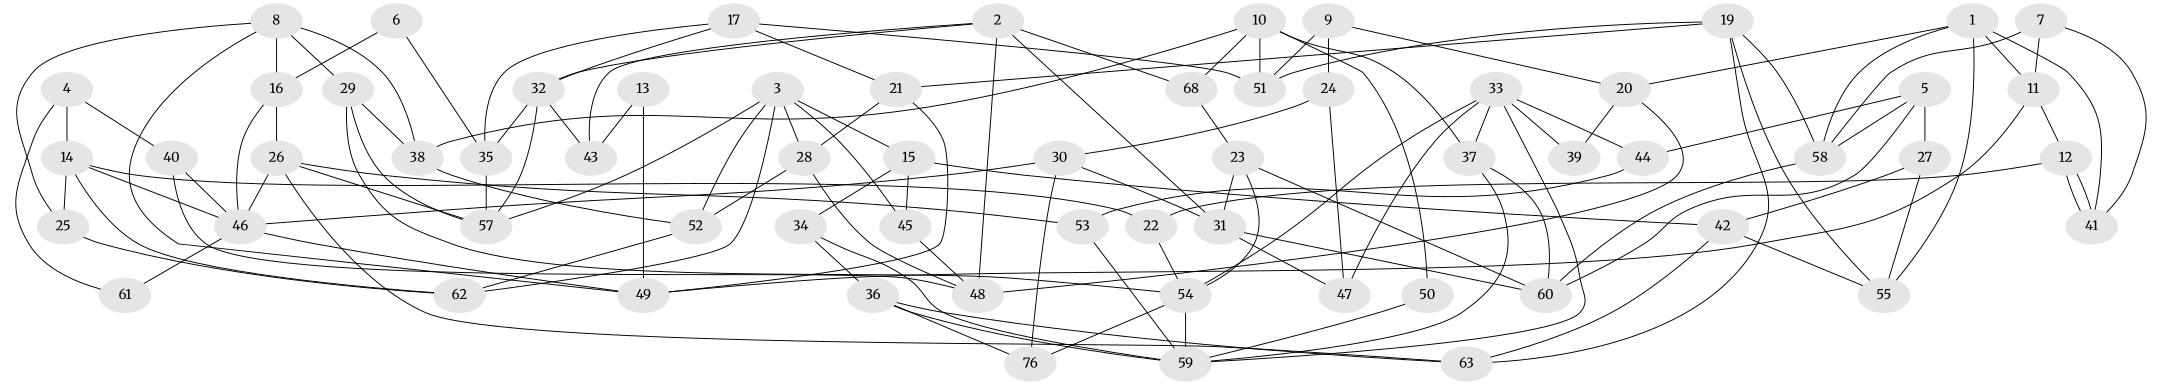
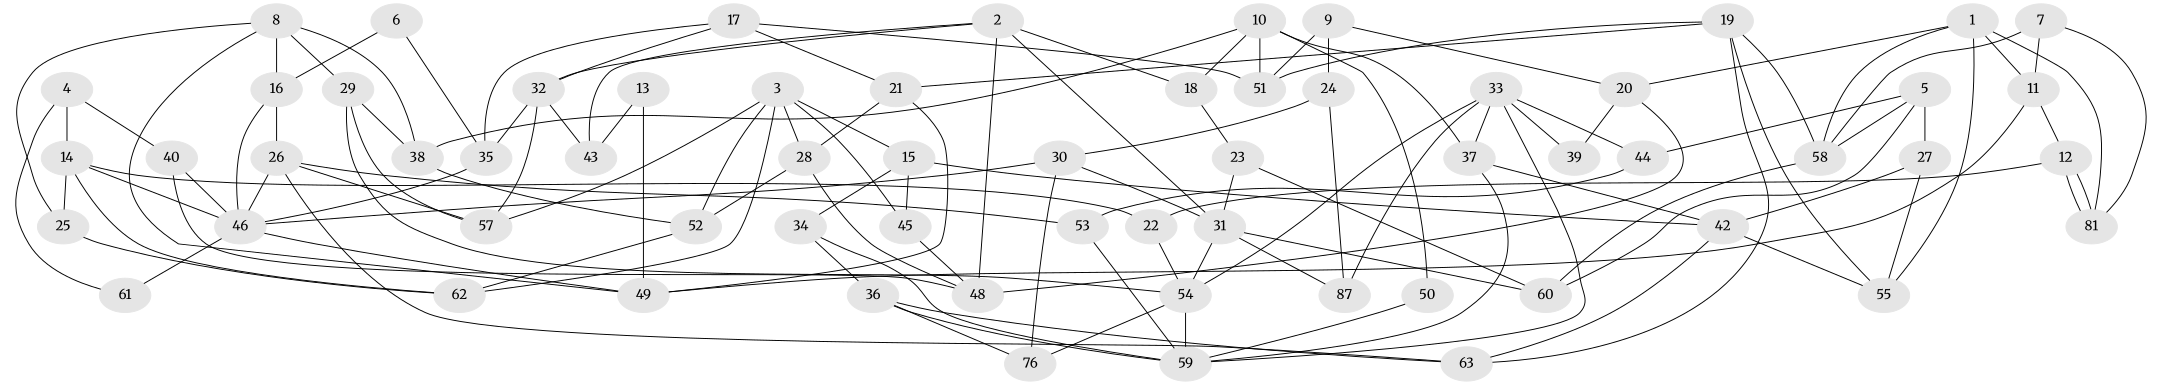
(1191, 90) -> (1191, 90)
(486, 193) -> (367, 200)
(1539, 209) -> (1596, 192)
(1259, 227) -> (1203, 261)
(2092, 227) -> (2092, 227)
(1345, 295) -> (1345, 295)
